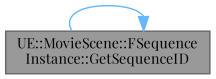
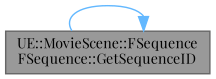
(108, 52) -> (108, 52)
